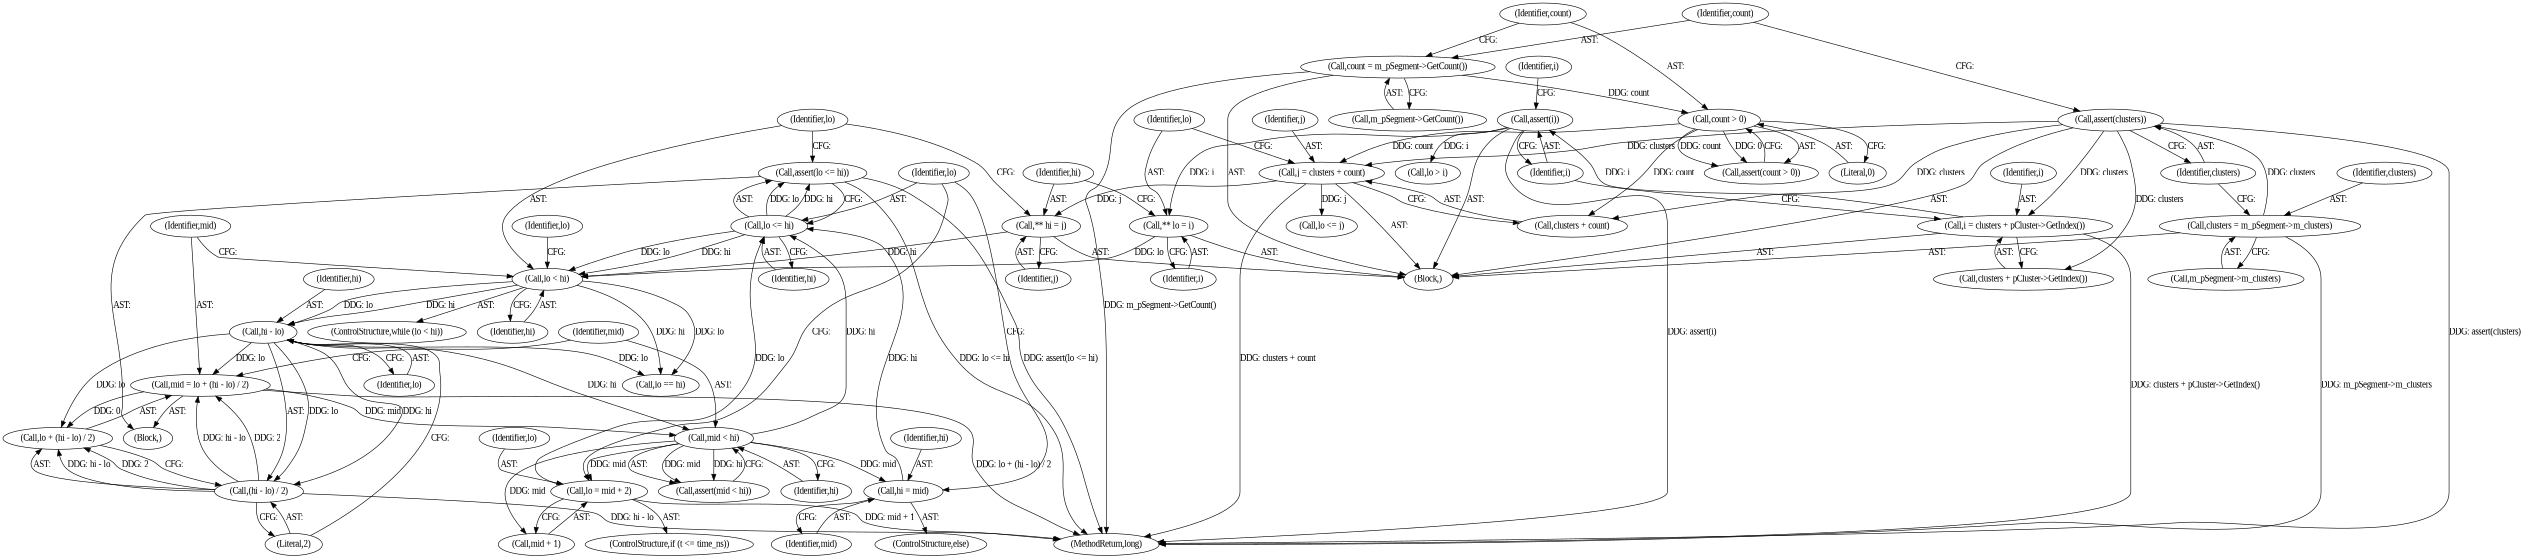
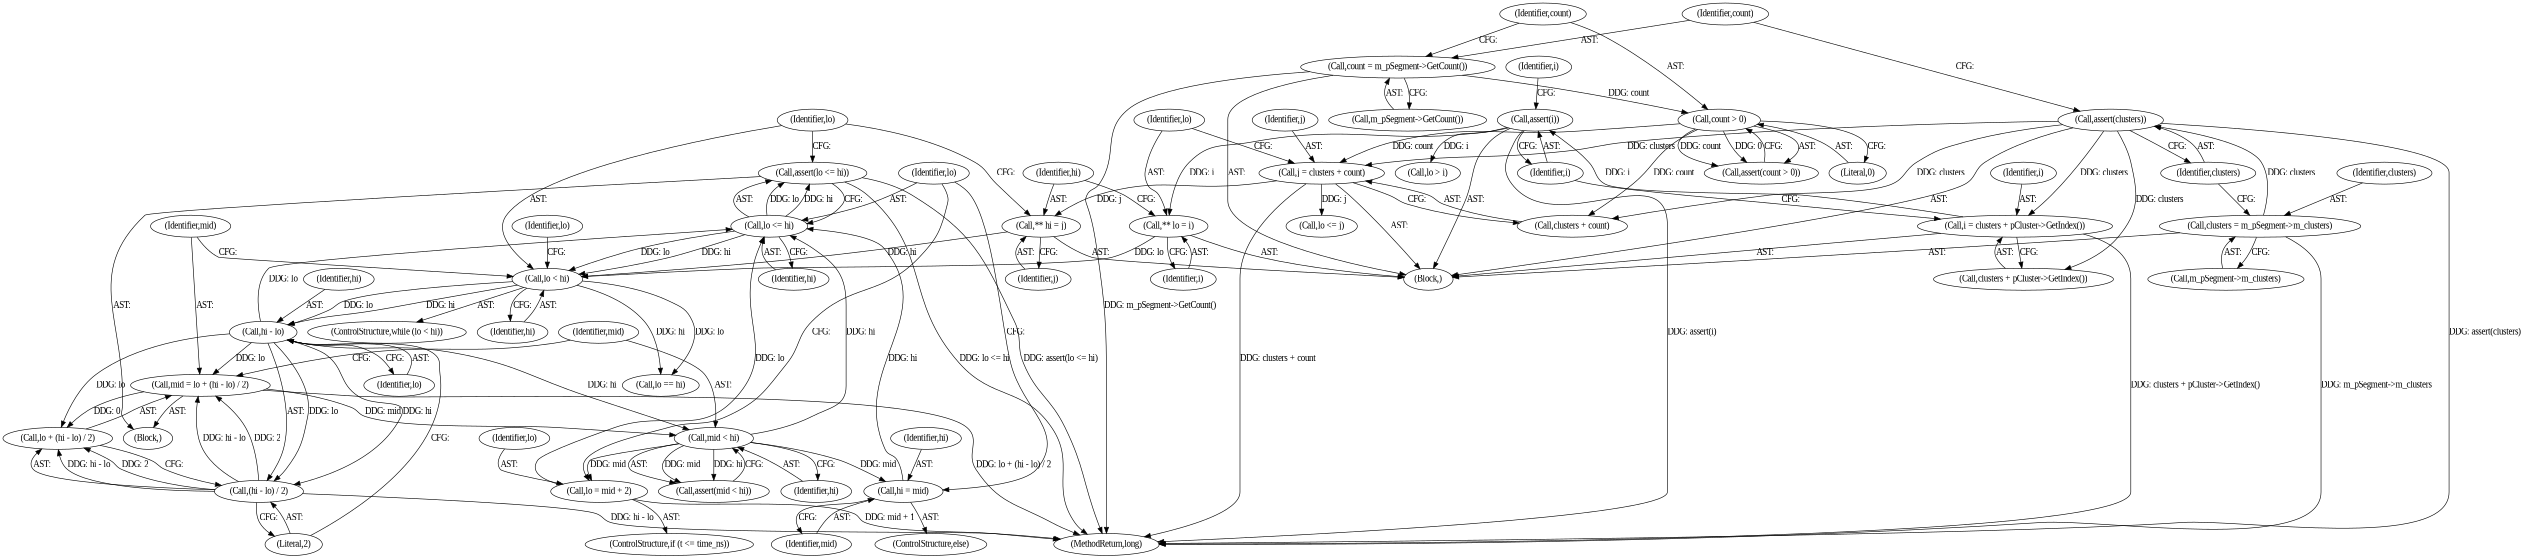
(545, 349) -> (469, 248)
(536, 544) -> none
